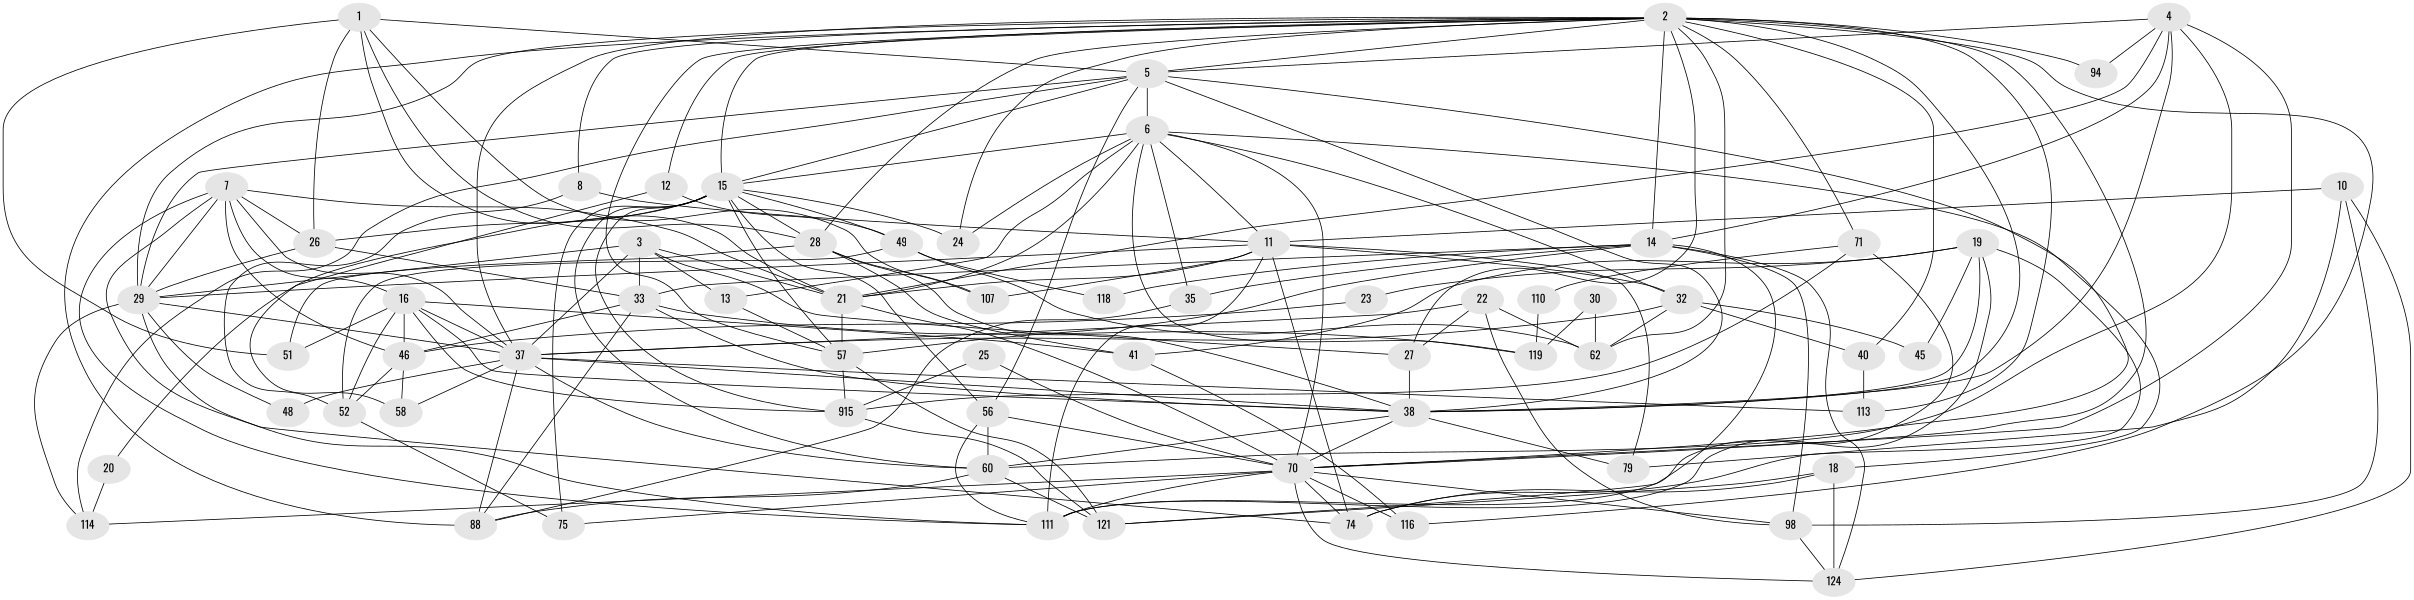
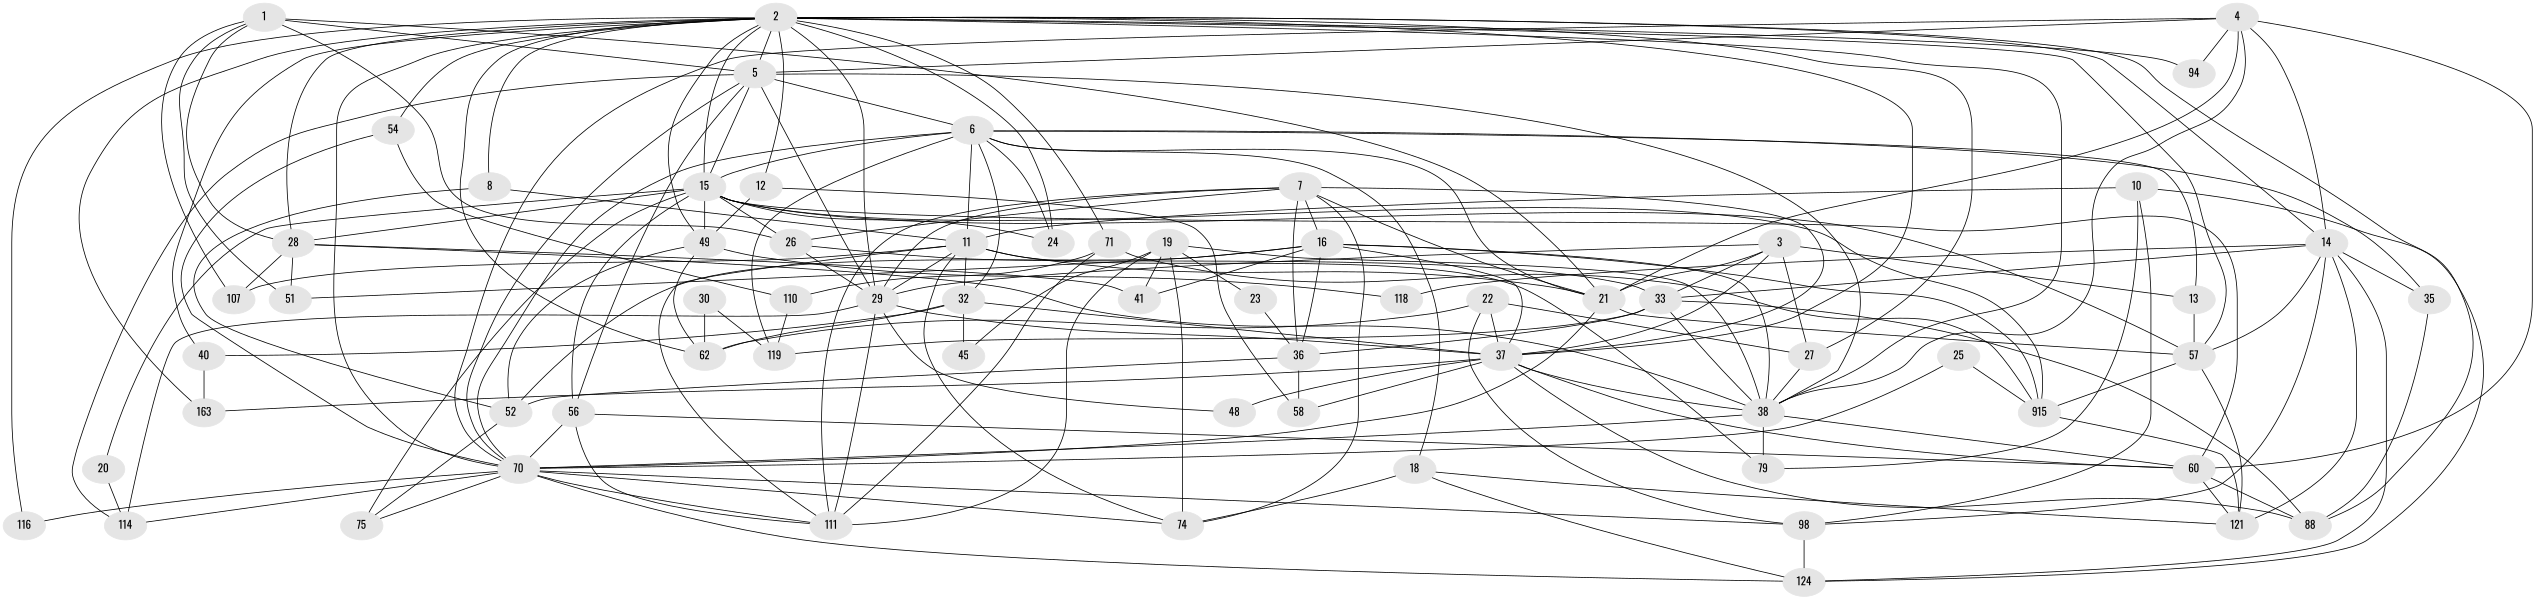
none -> (677, 114)
none -> (393, 130)
(404, 356) -> (1299, 356)
(1864, 413) -> (204, 413)
(1273, 426) -> none
